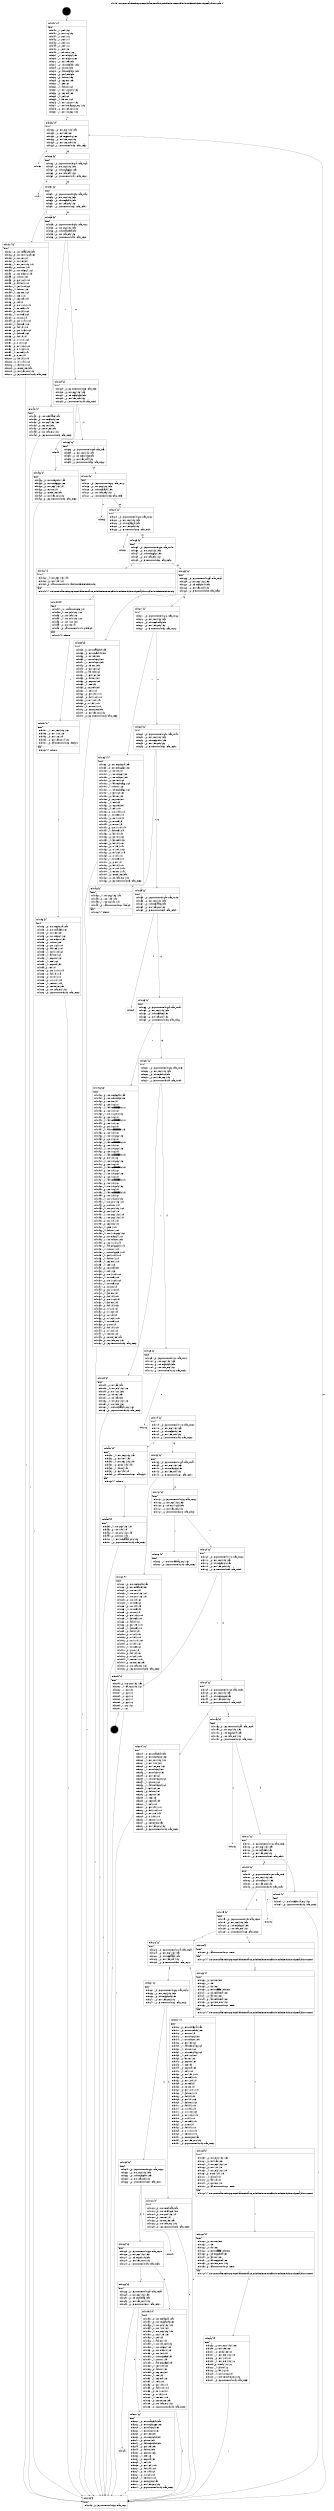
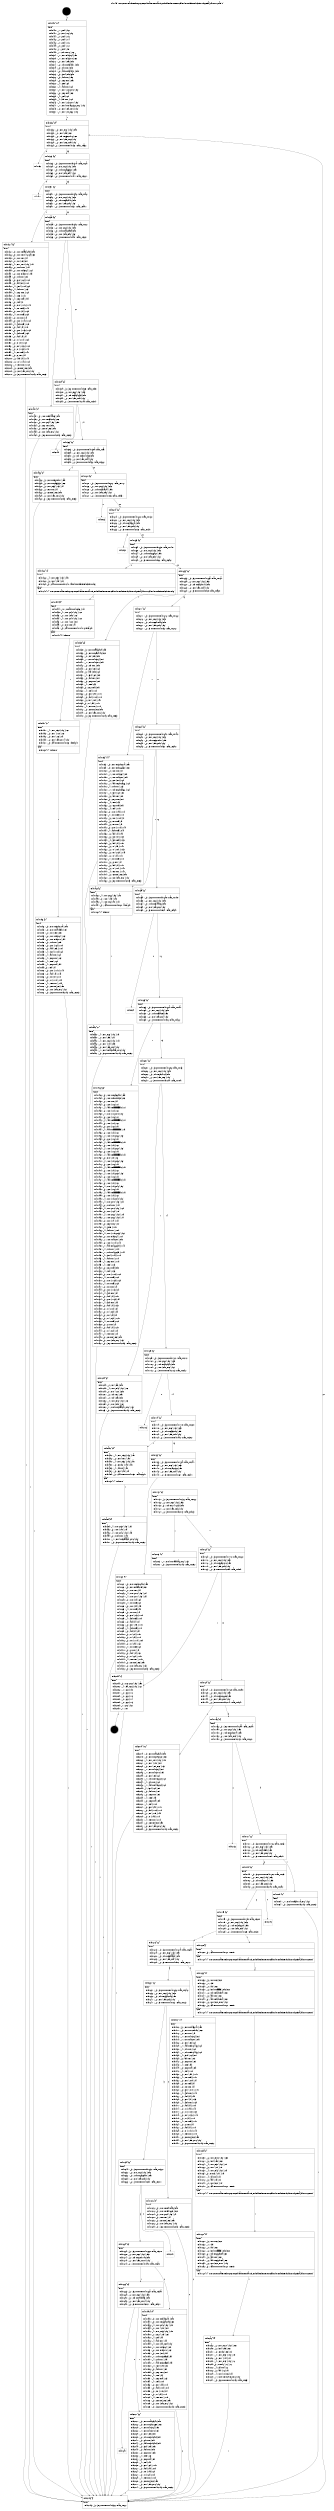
(55, 462) -> (71, 467)
none -> (111, 1041)
none -> (169, 1394)
(174, 1483) -> none
